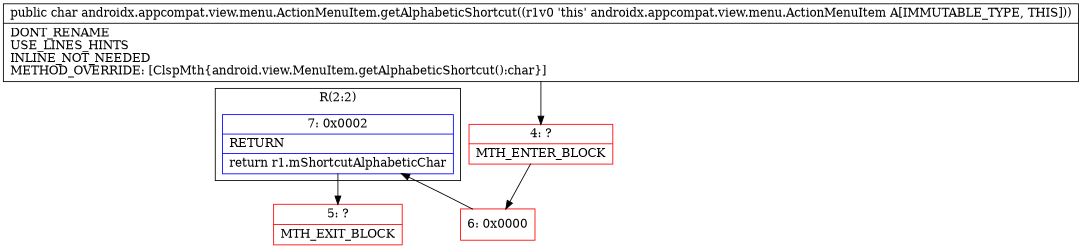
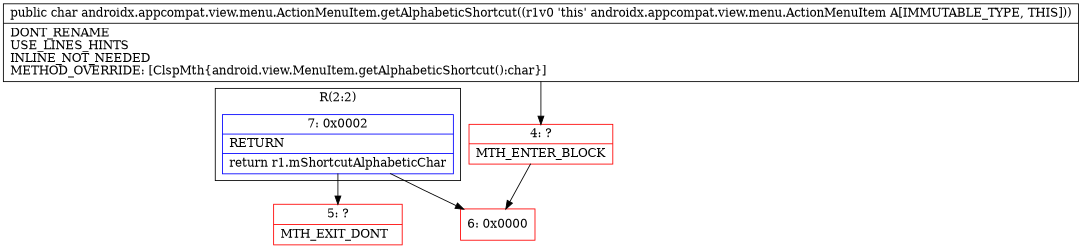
(441, 193) -> (423, 190)
(338, 234) -> (334, 234)
